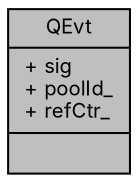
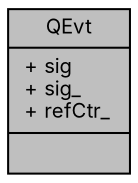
(69, 89) -> (53, 89)
